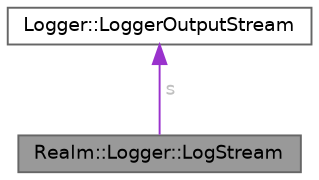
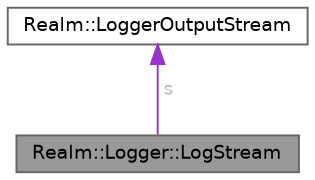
(160, 26) -> (158, 26)
